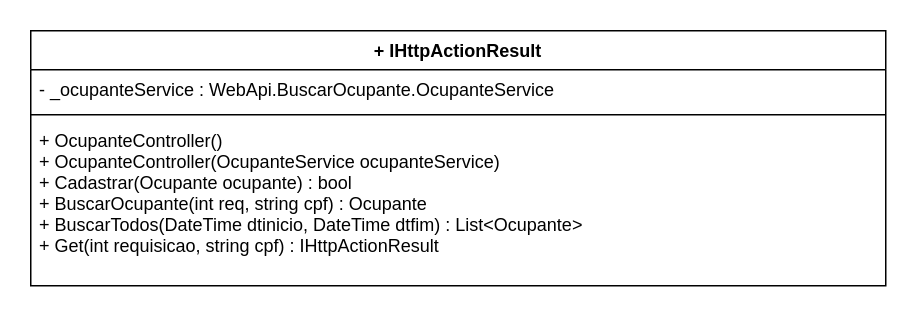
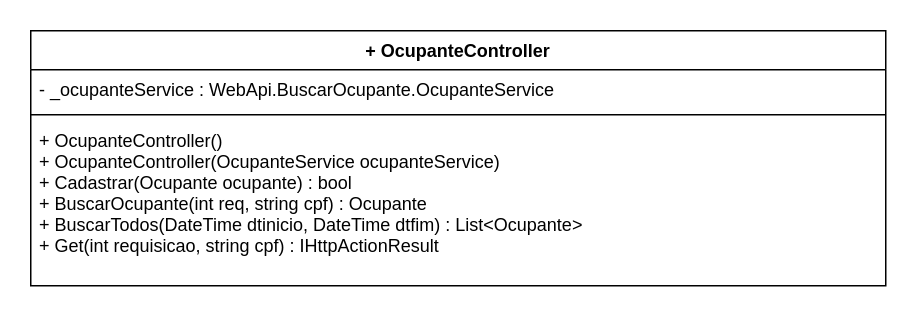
(458, 51) -> (458, 51)
